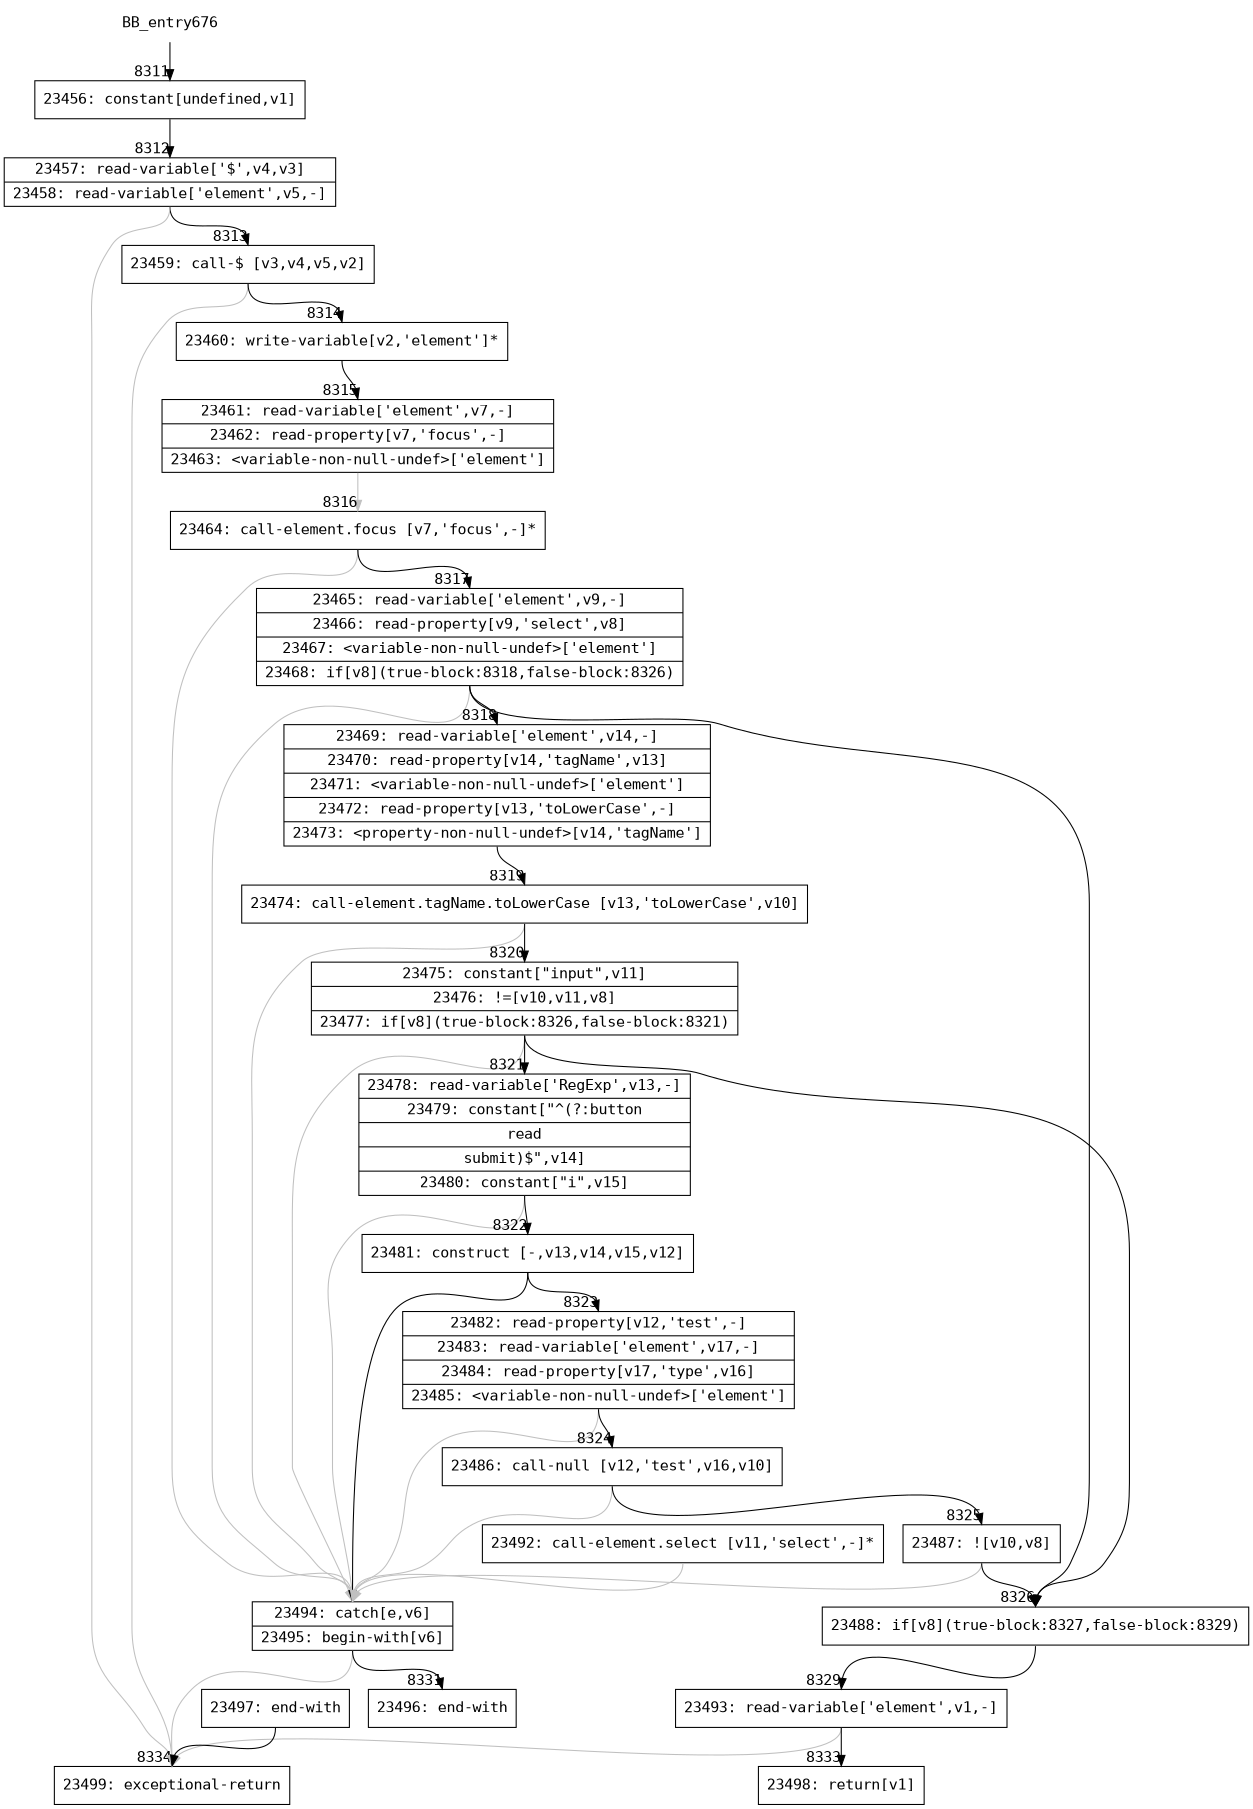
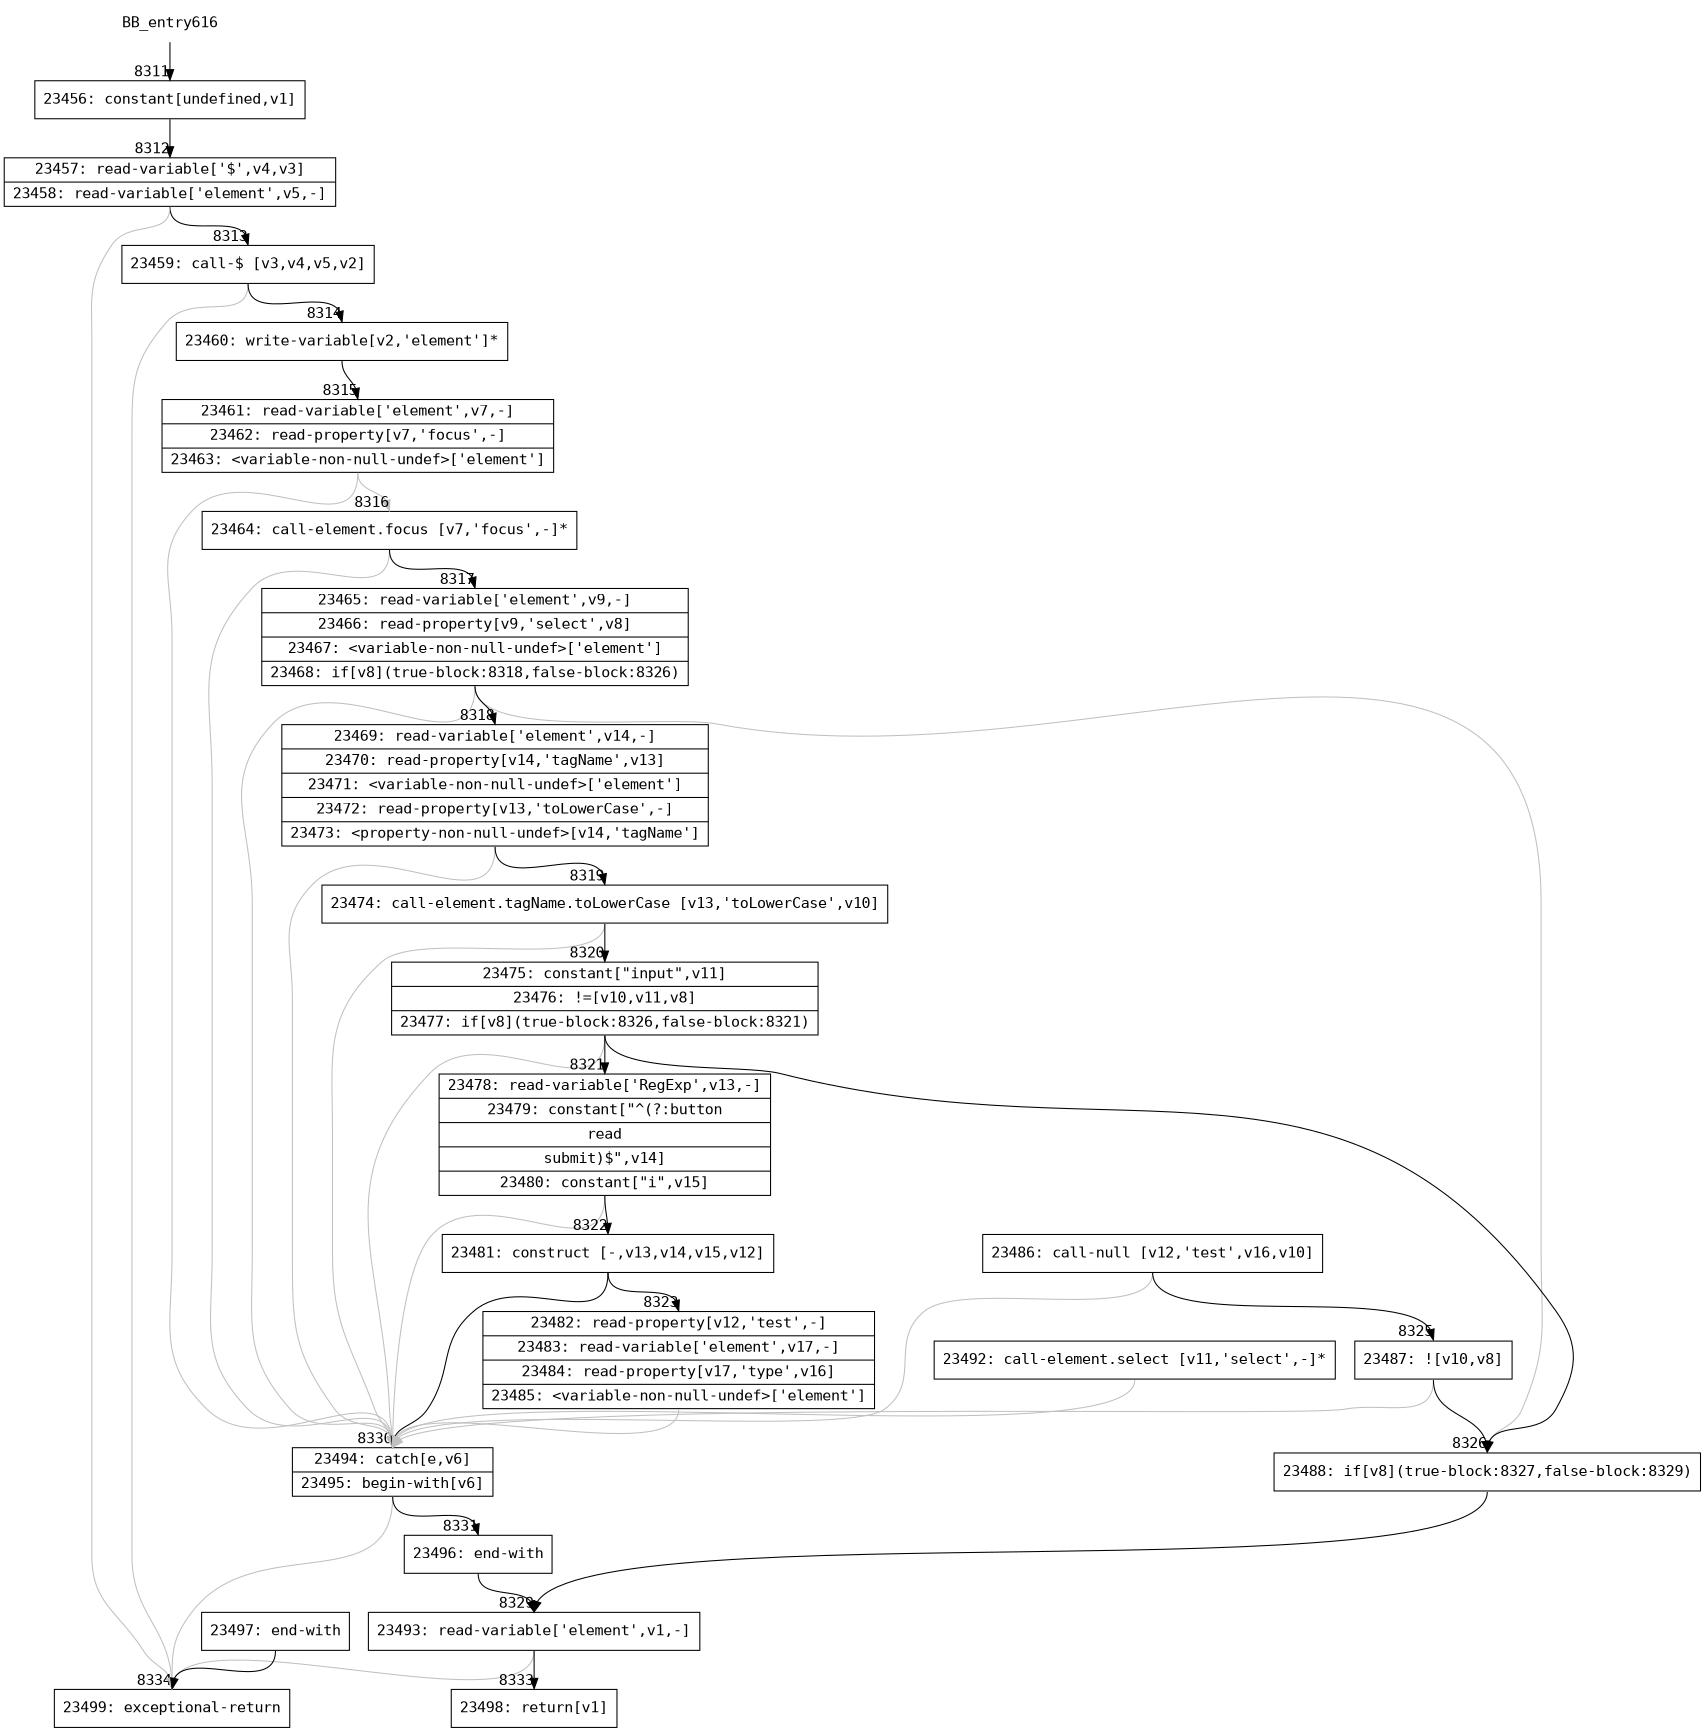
(170, 23) -> (170, 23)
(1089, 899) -> (1341, 700)
none -> (172, 968)
none -> (292, 1076)
(602, 1424) -> none
none -> (501, 1592)
